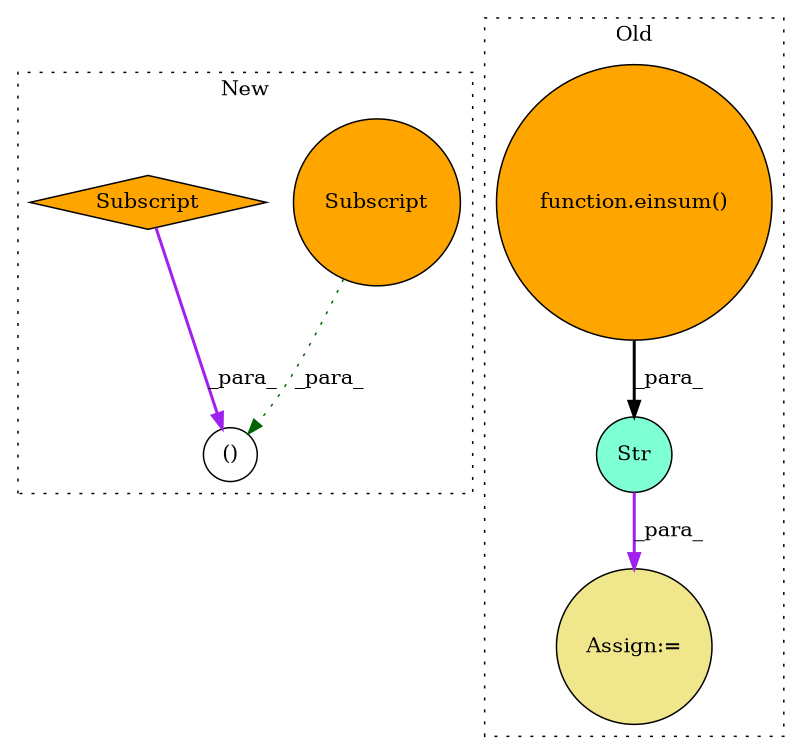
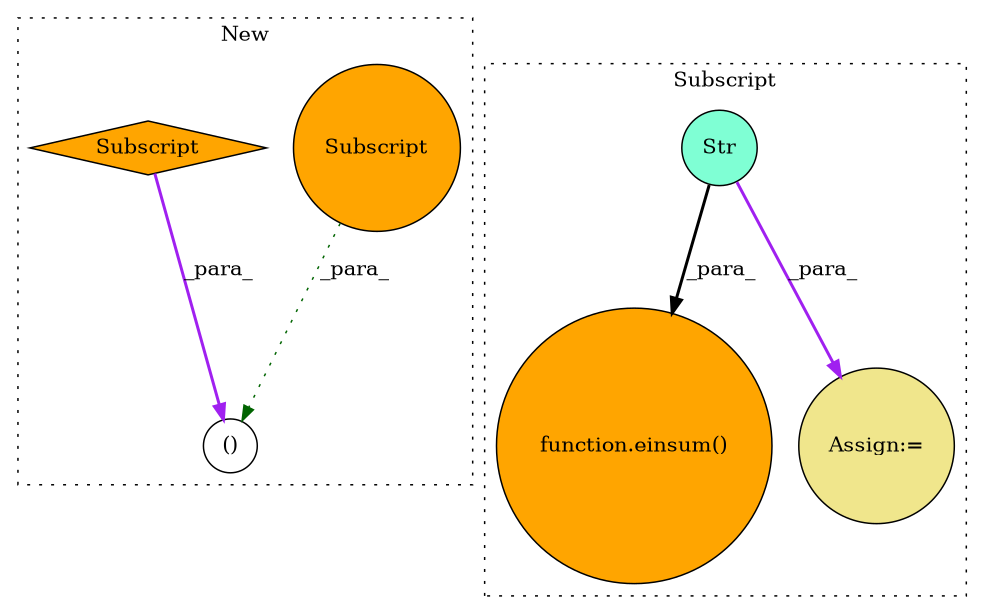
(634, 35) -> (725, 81)
(634, 371) -> (693, 242)
